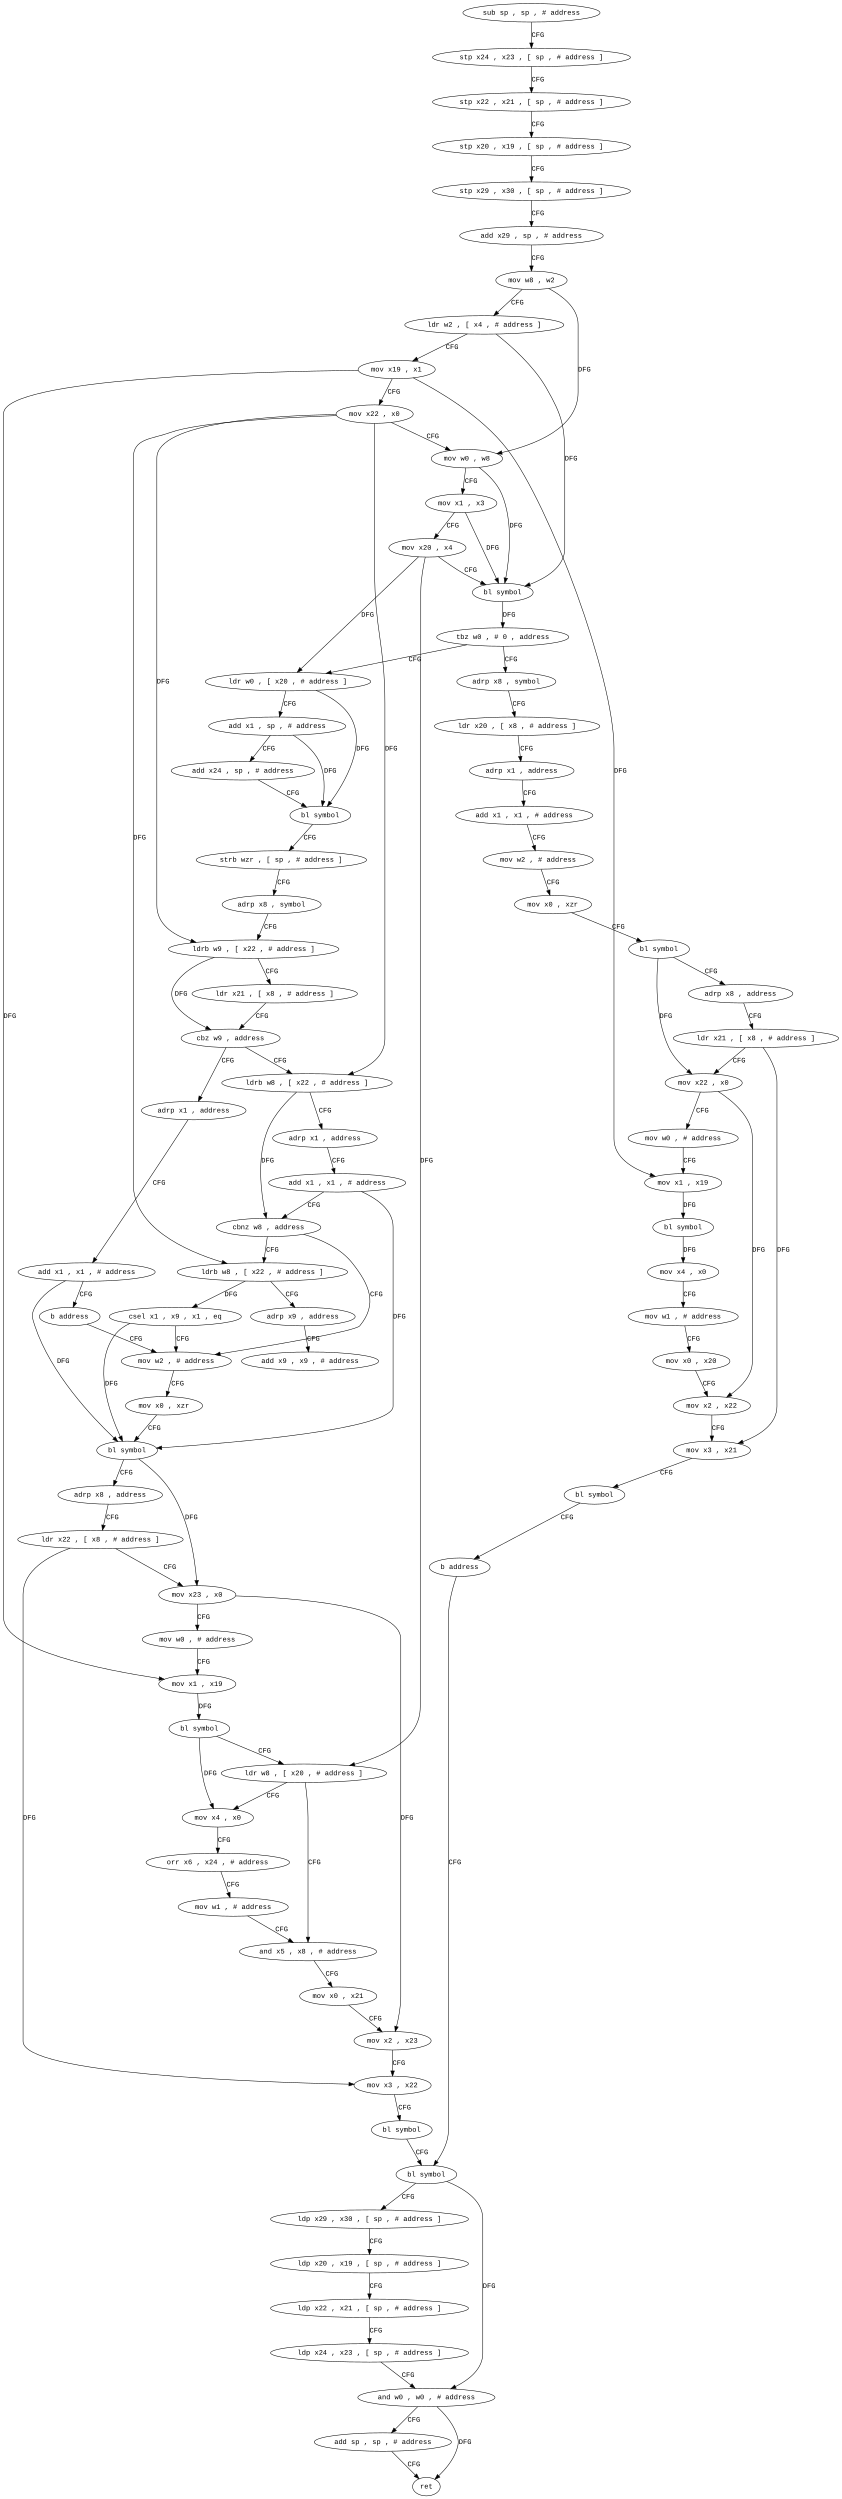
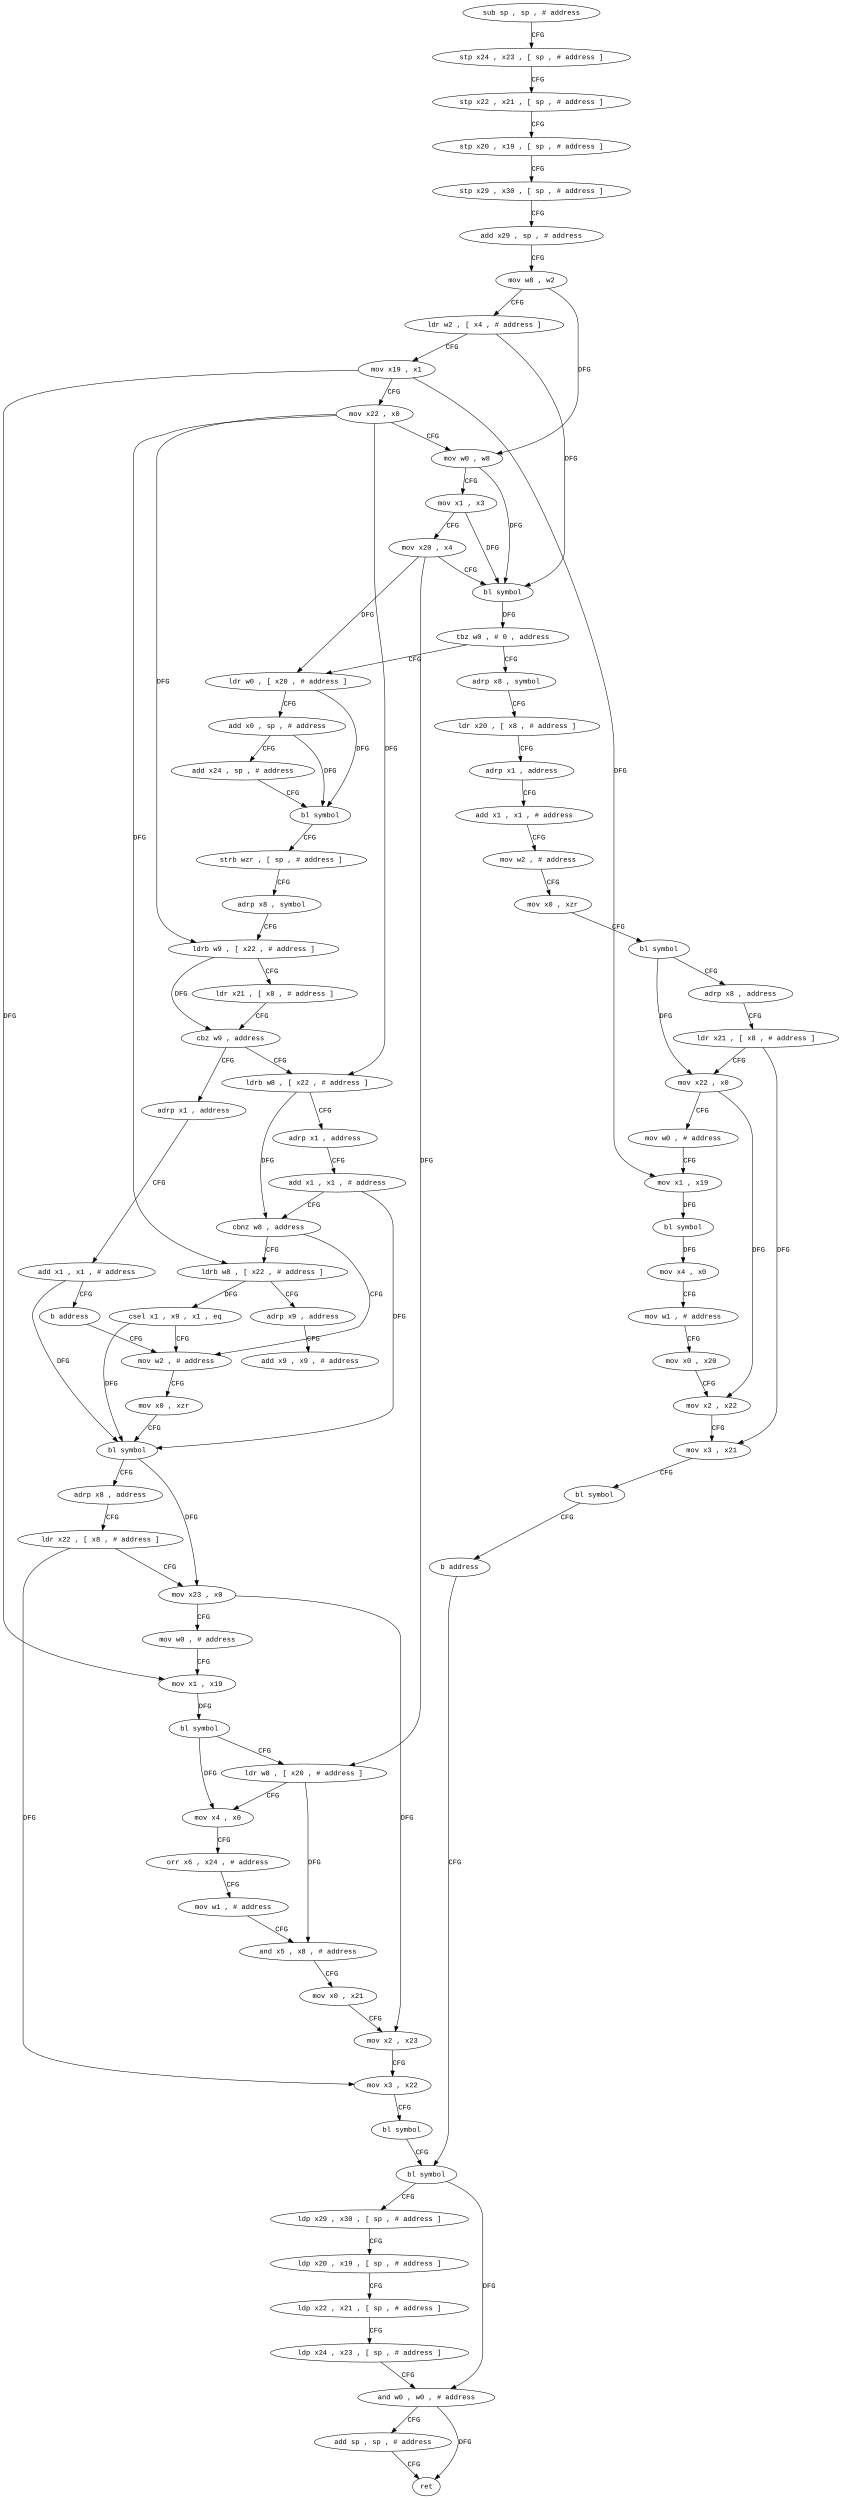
(277, 726) -> (277, 726)
(314, 1862) -> (314, 1862)
